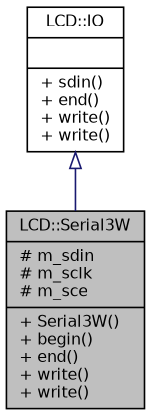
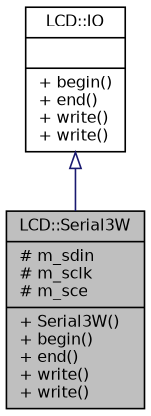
(72, 83) -> (75, 83)
